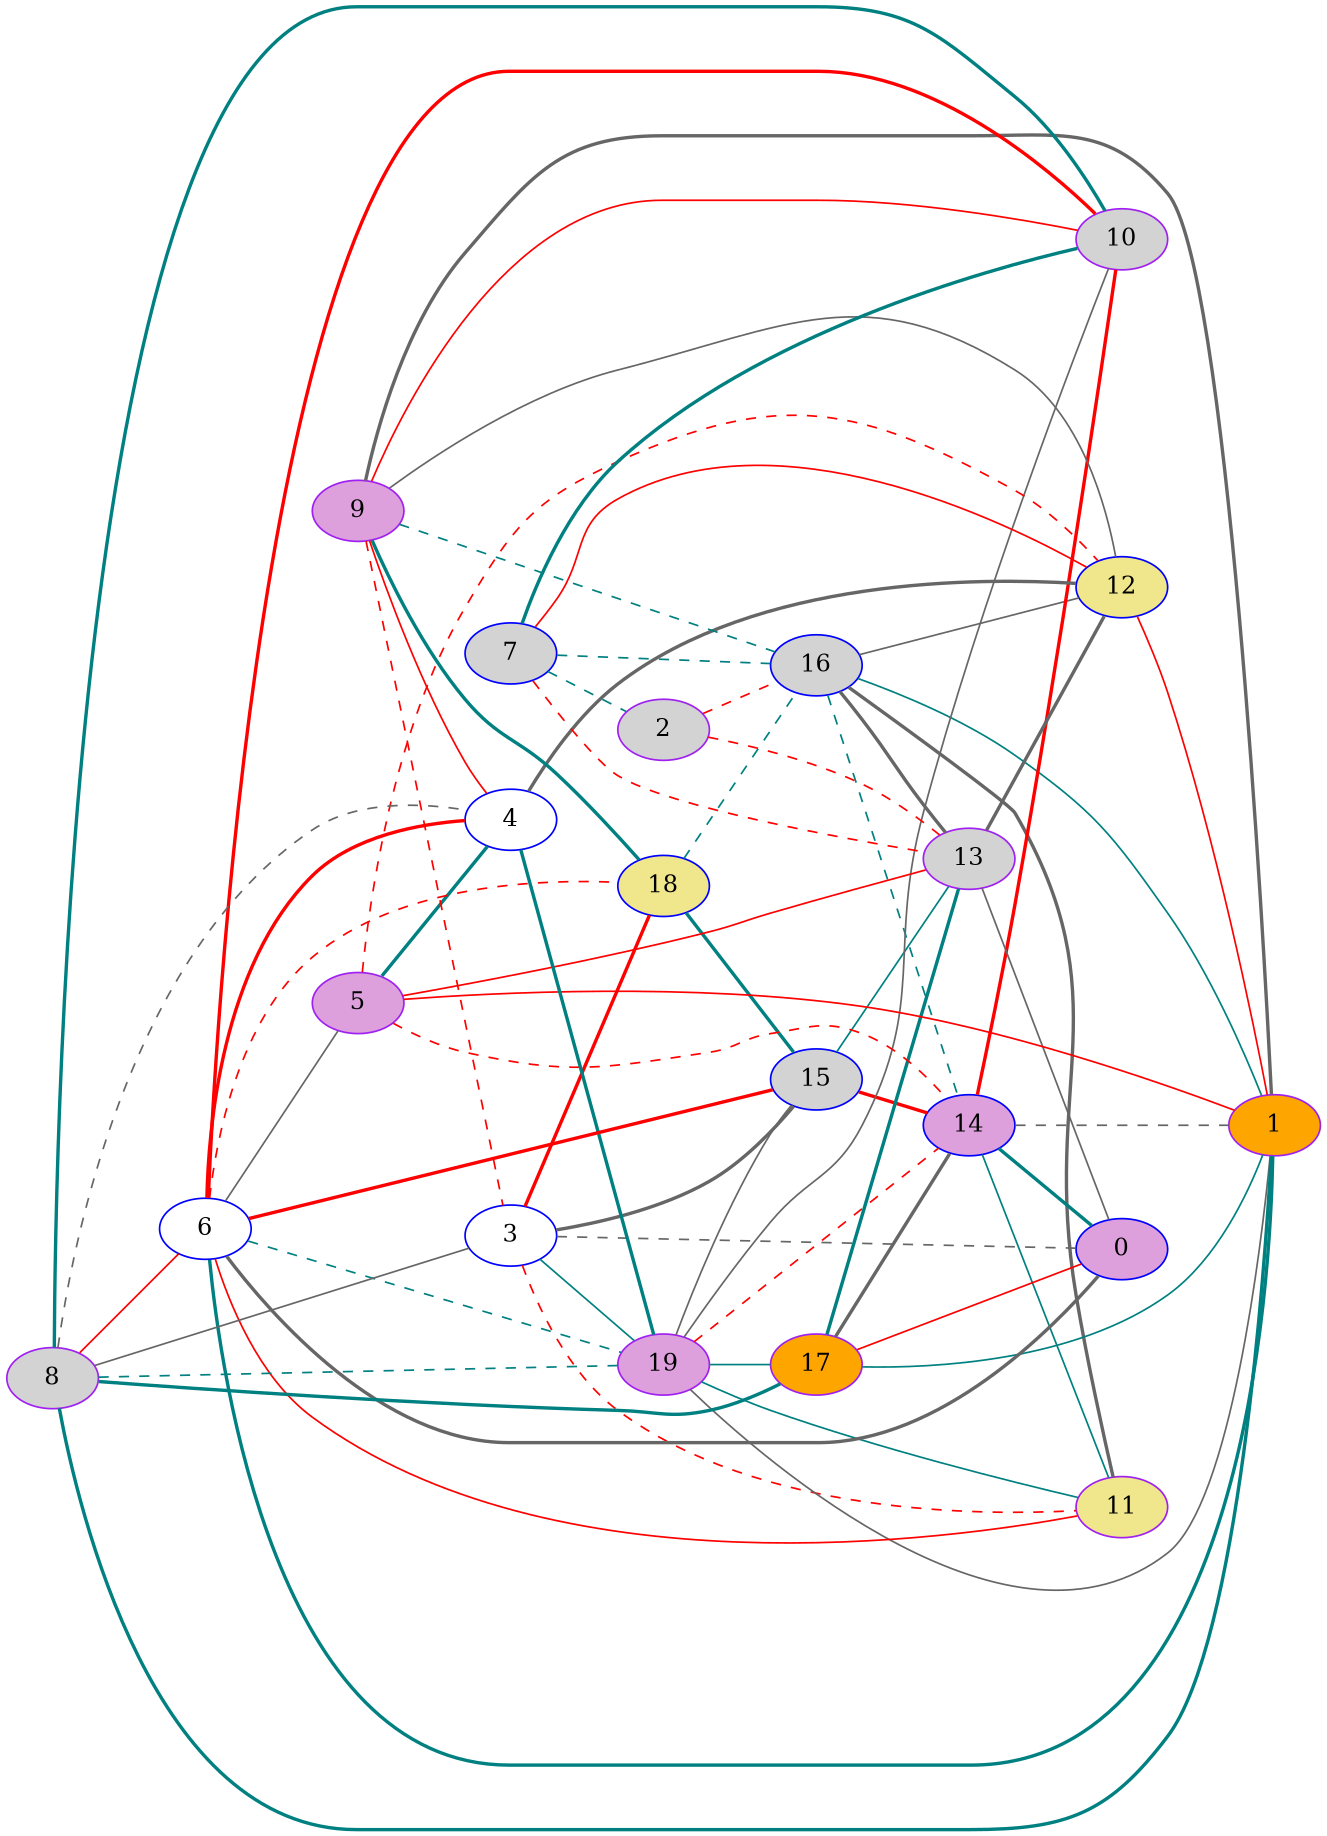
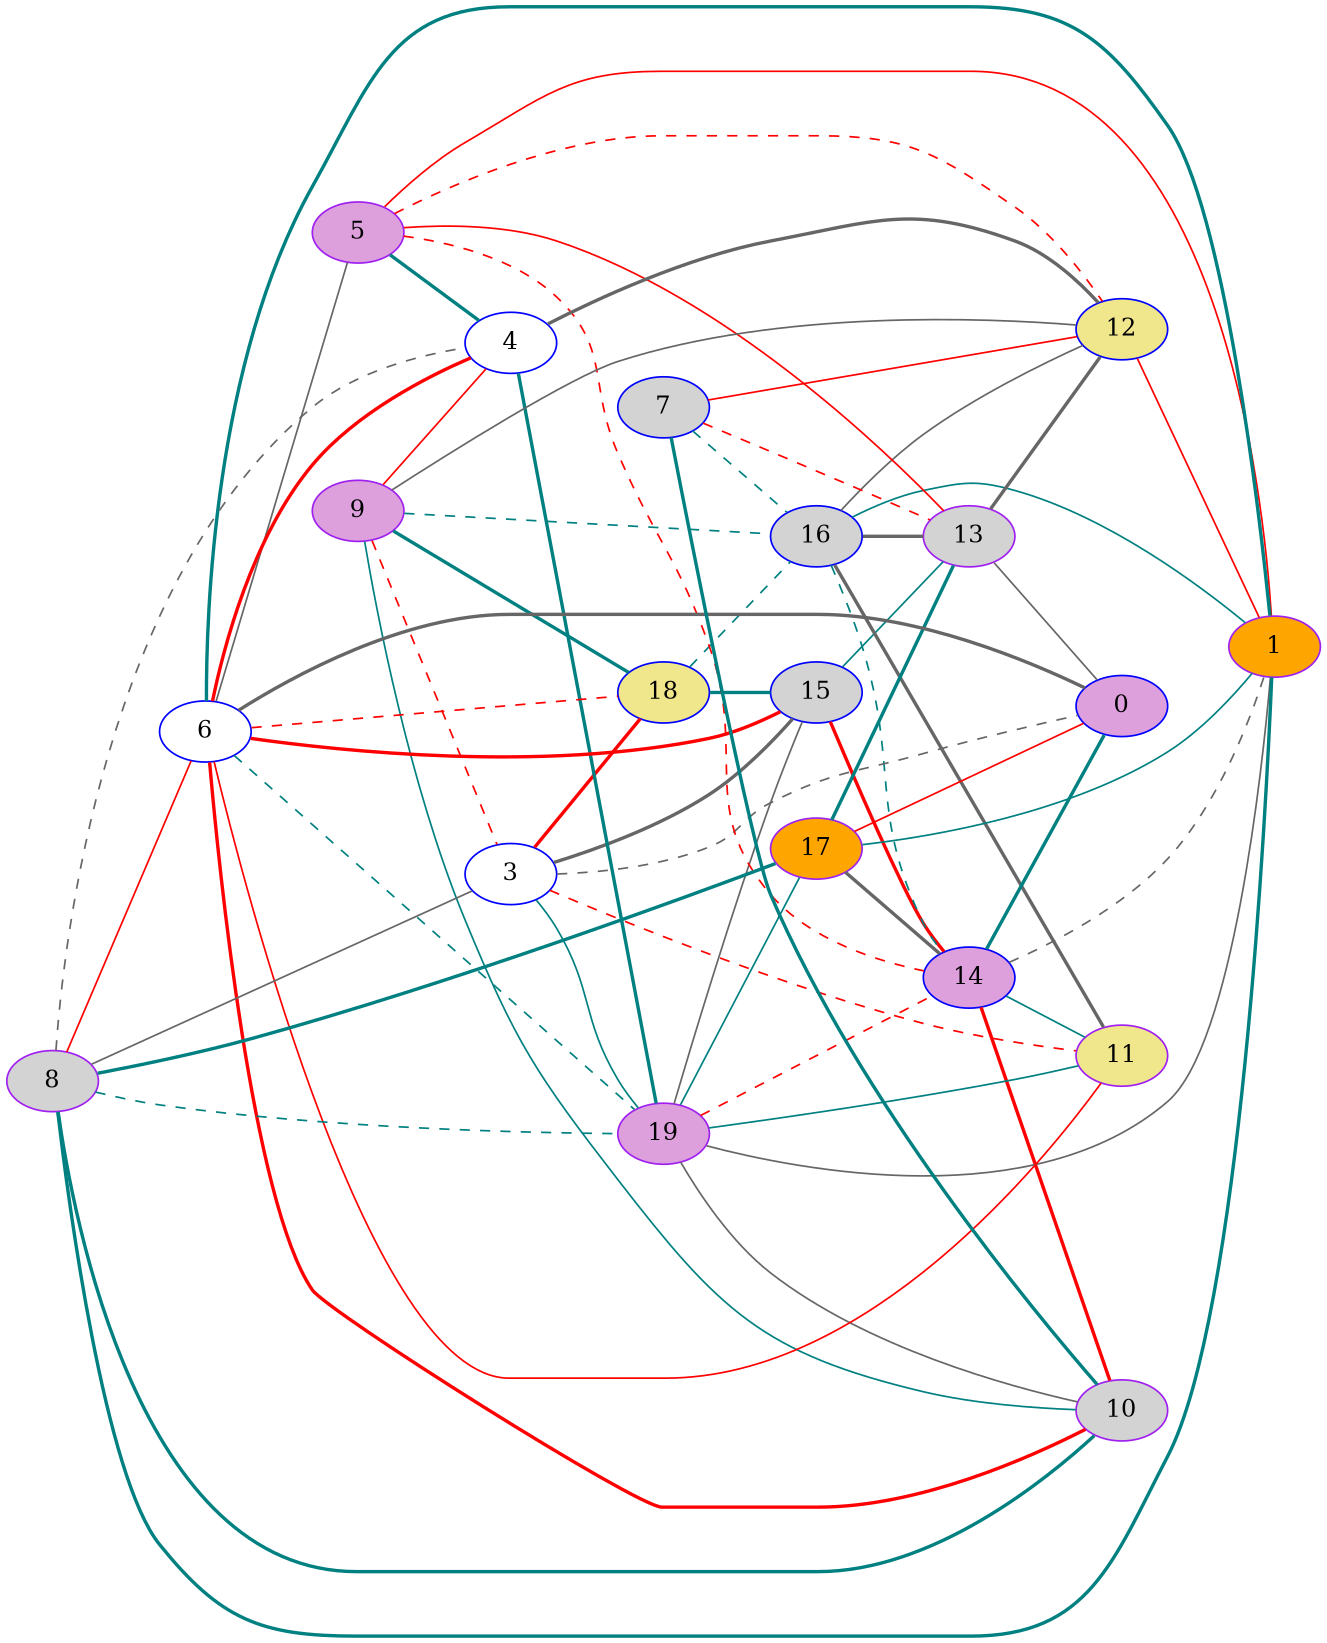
(1129, 158) -> none
(658, 201) -> (570, 1116)
(664, 730) -> none
